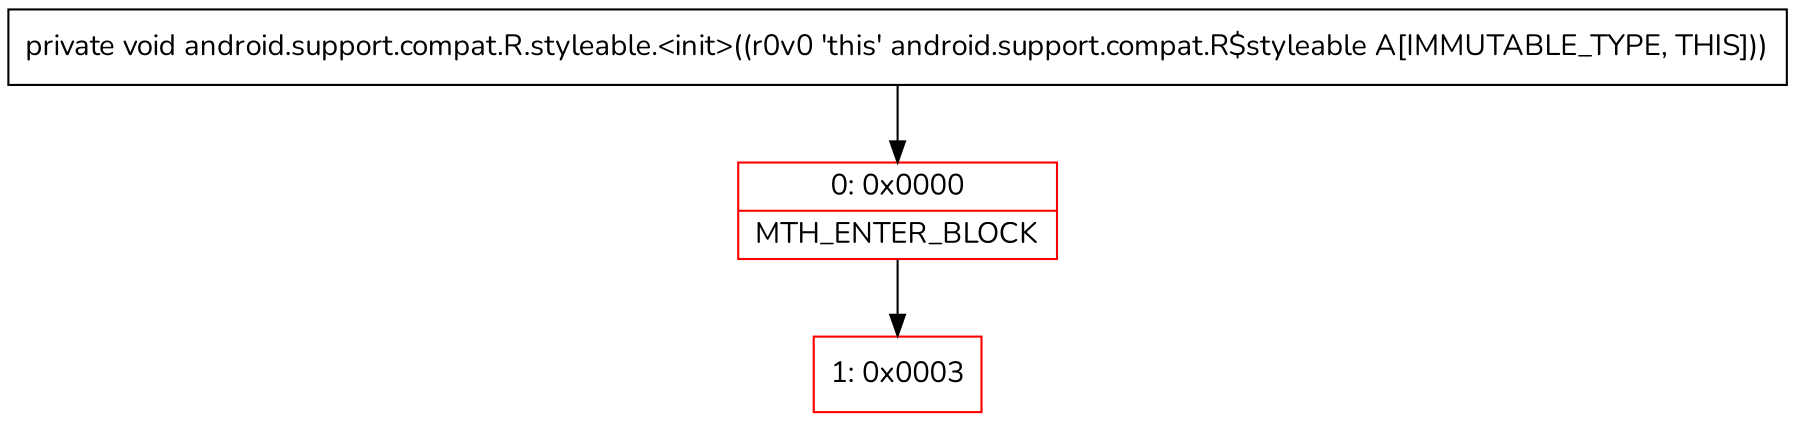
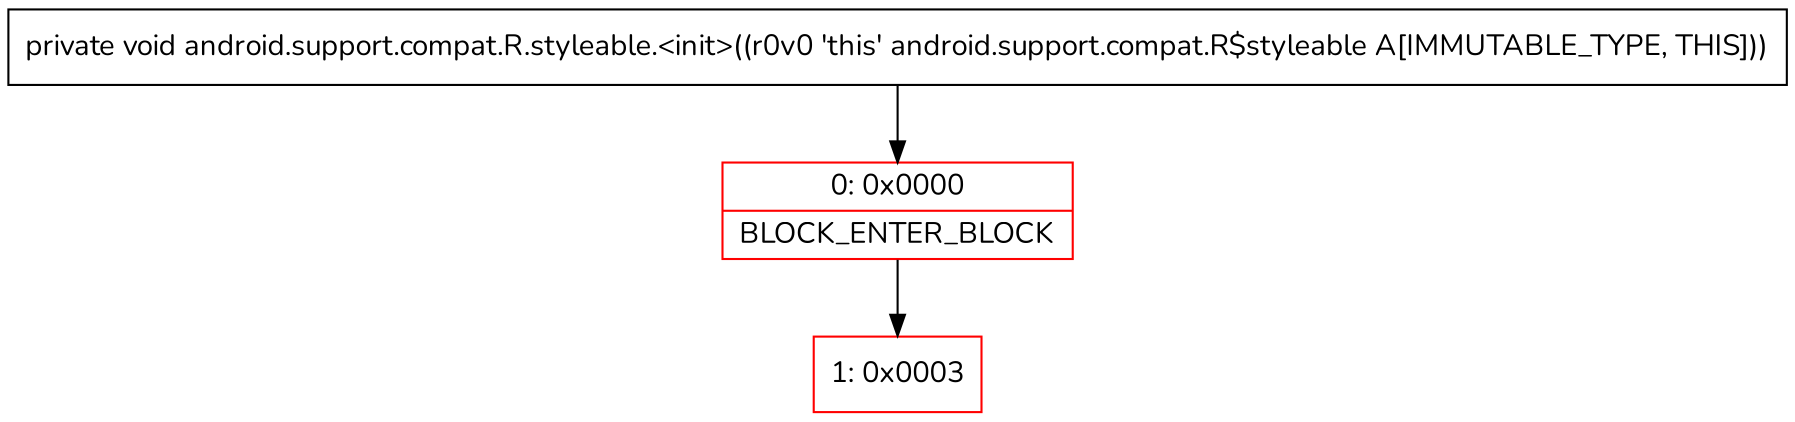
(898, 234) -> (898, 234)
